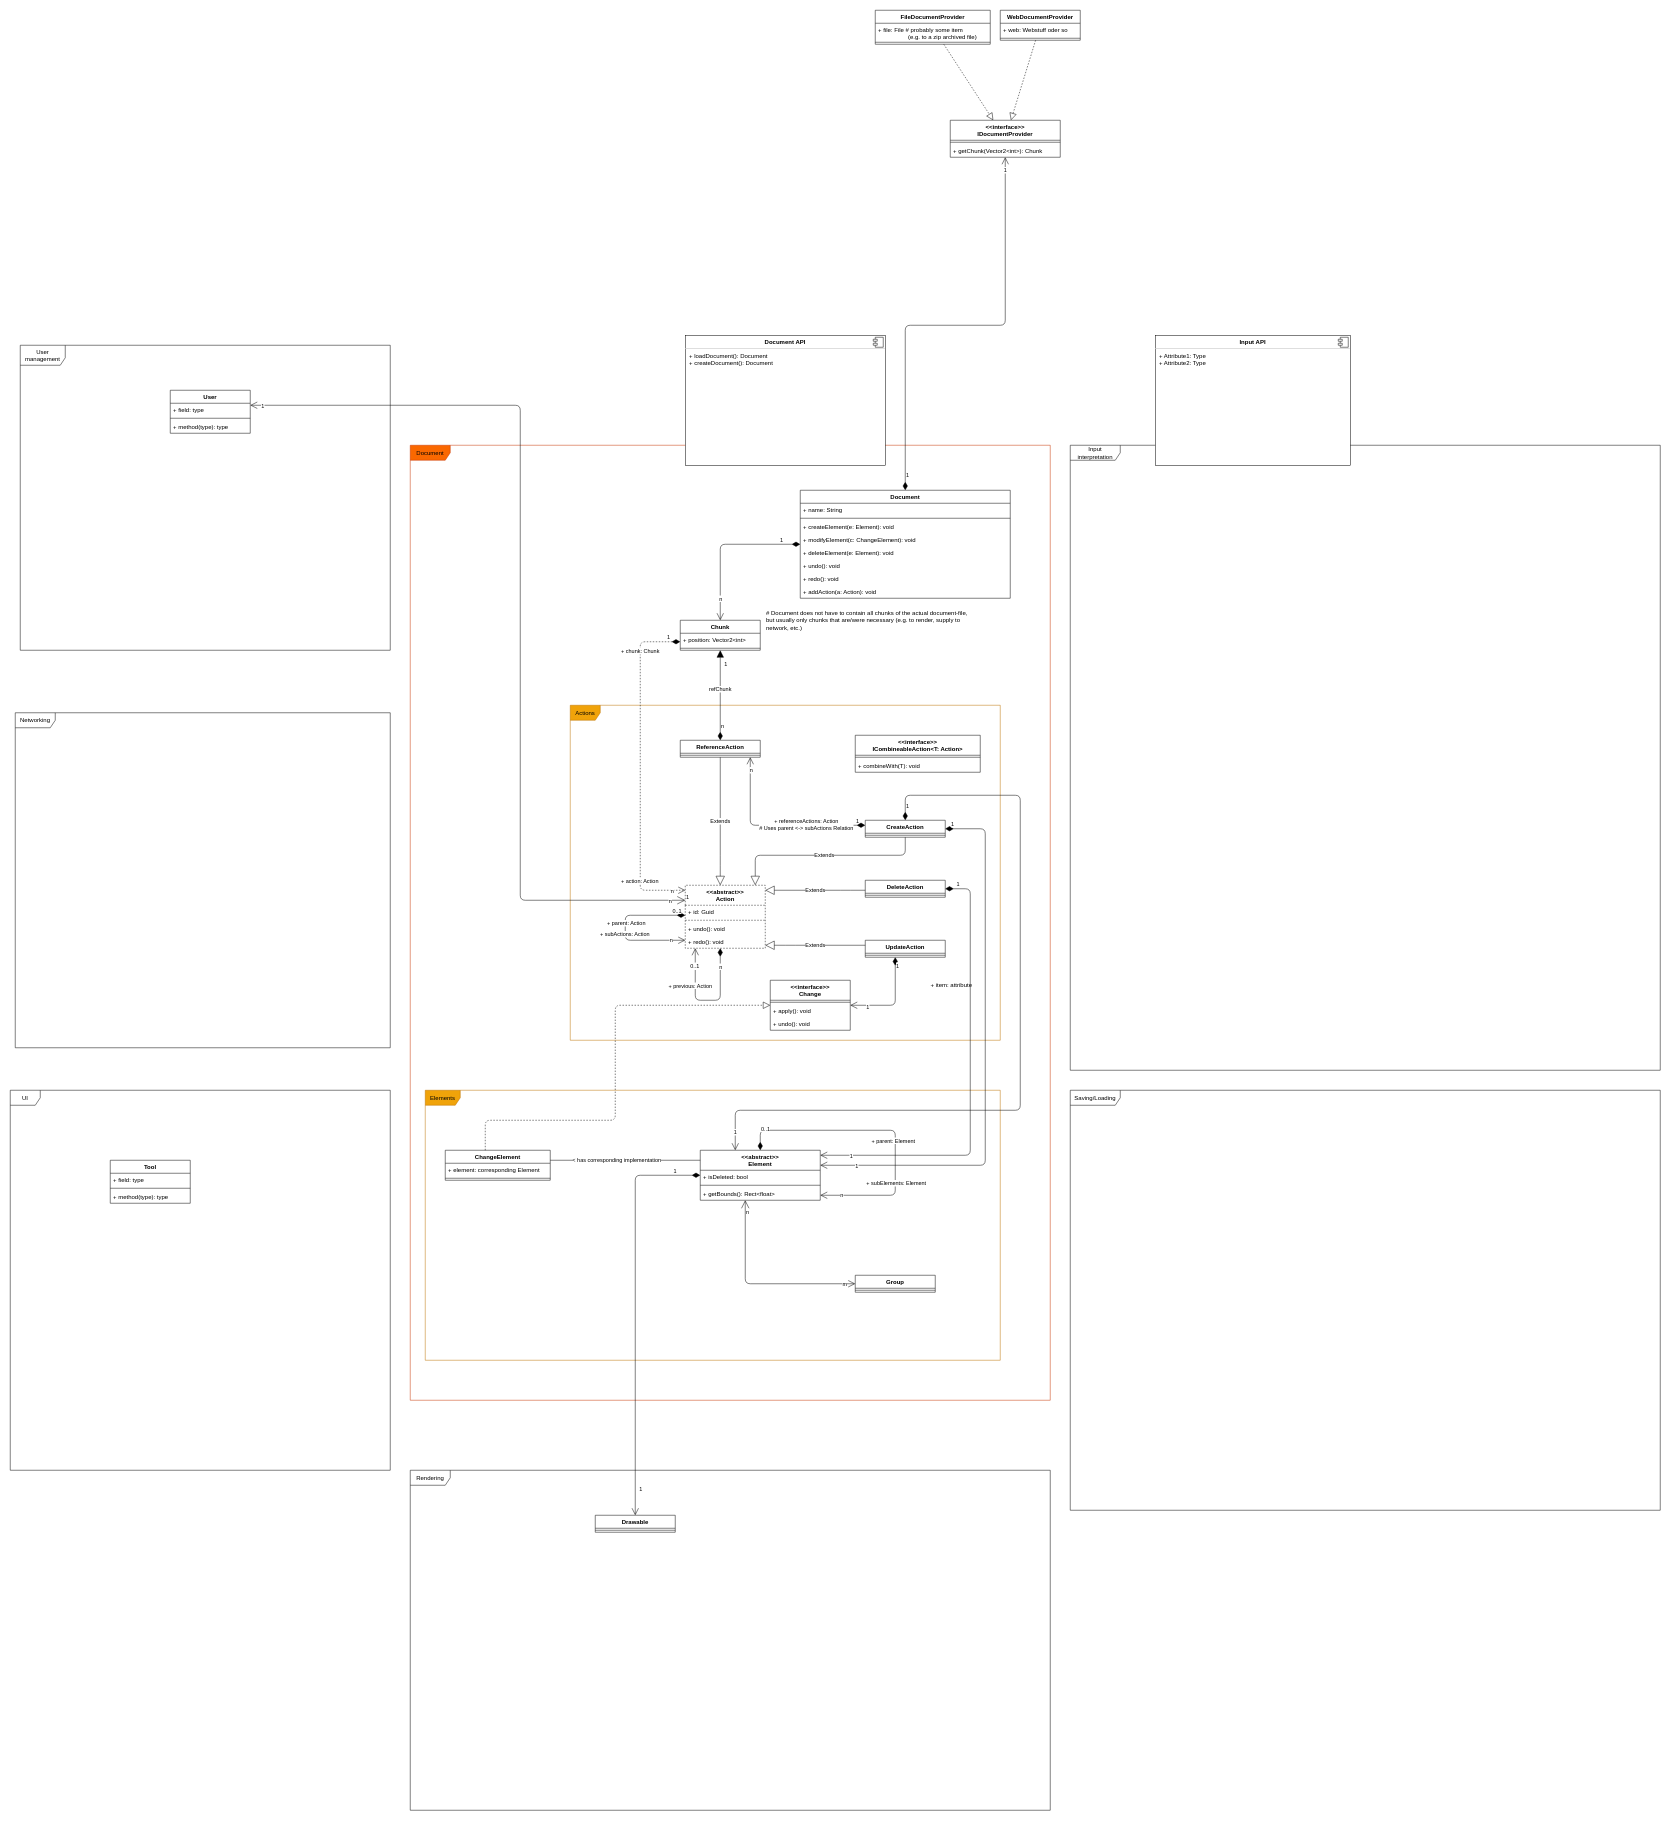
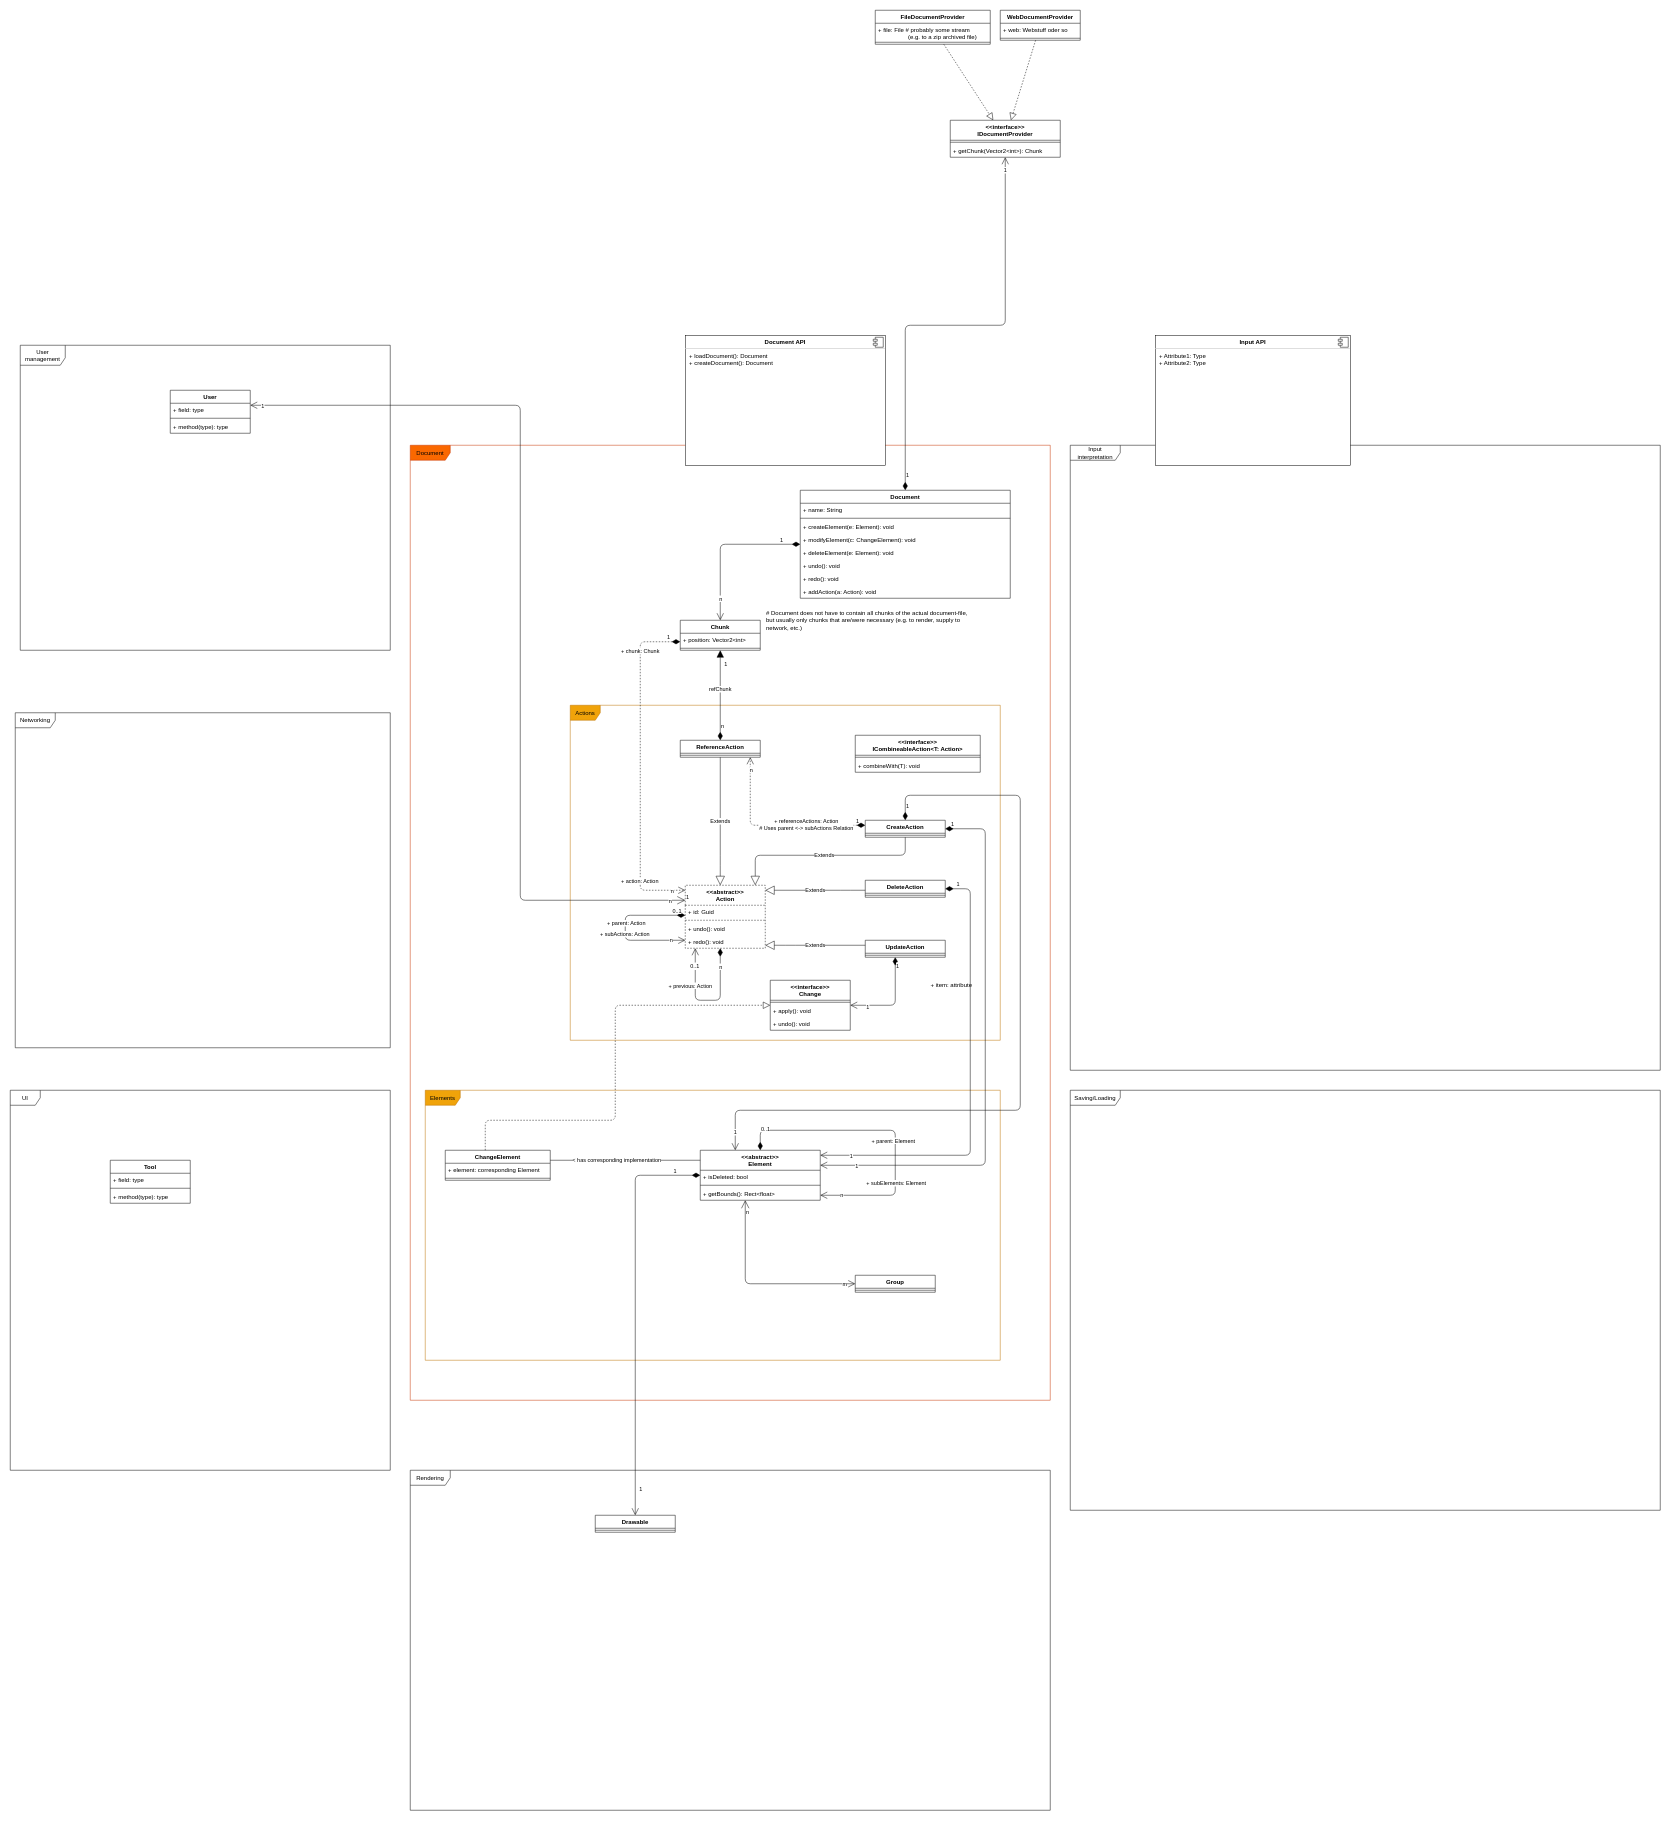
(923, 30) -> (927, 30)
(750, 798) -> (750, 798)
